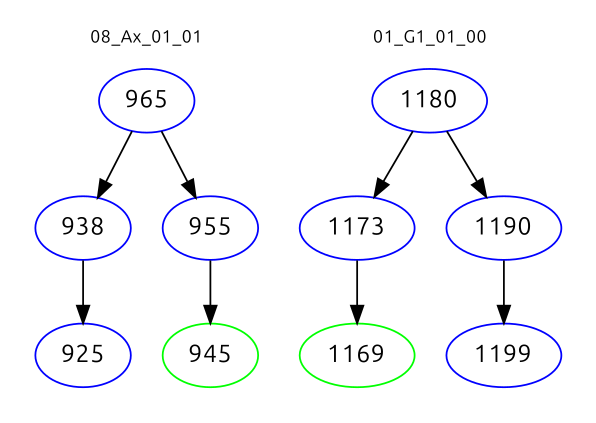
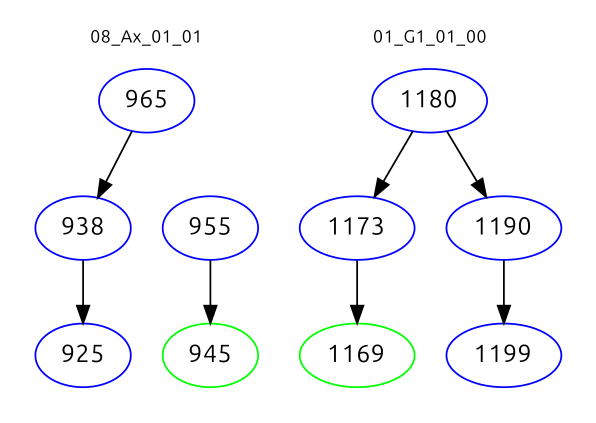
(174, 157) -> none
